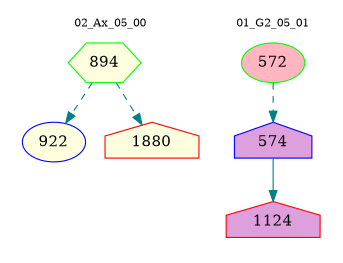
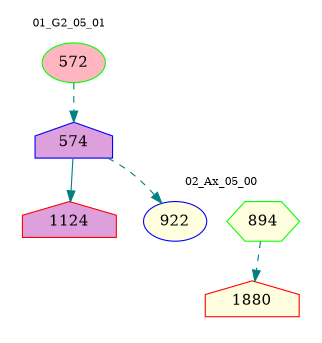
(82, 98) -> (142, 182)
